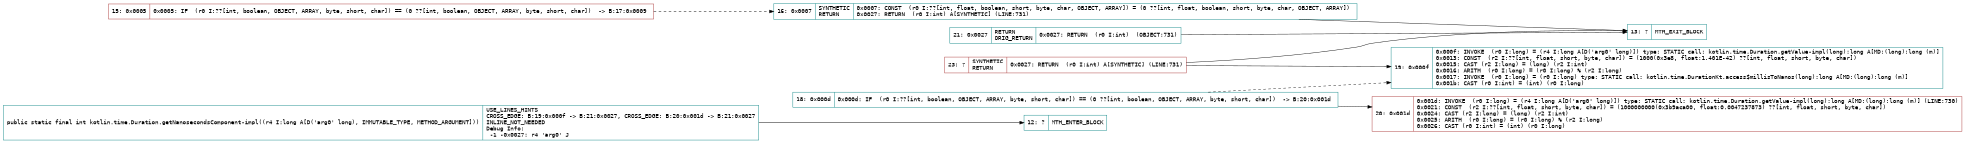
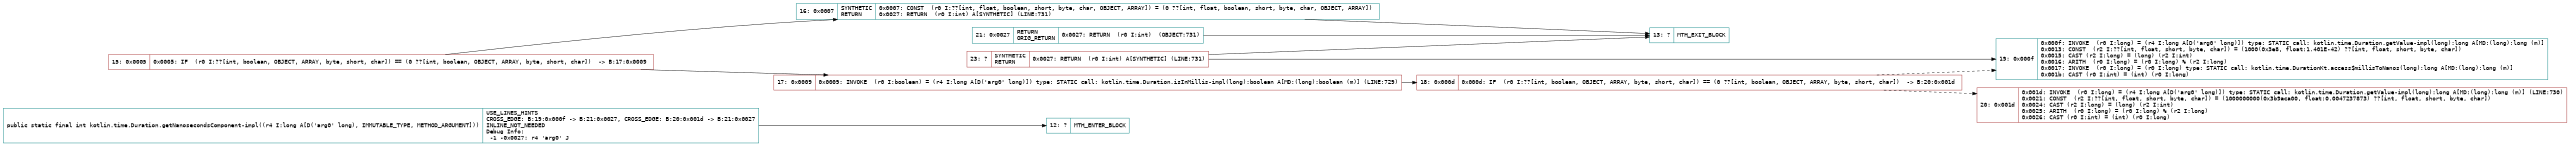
(712, 11) -> (639, 34)
none -> (1088, 83)
(1065, 100) -> (1689, 83)
(1353, 106) -> (1928, 92)
